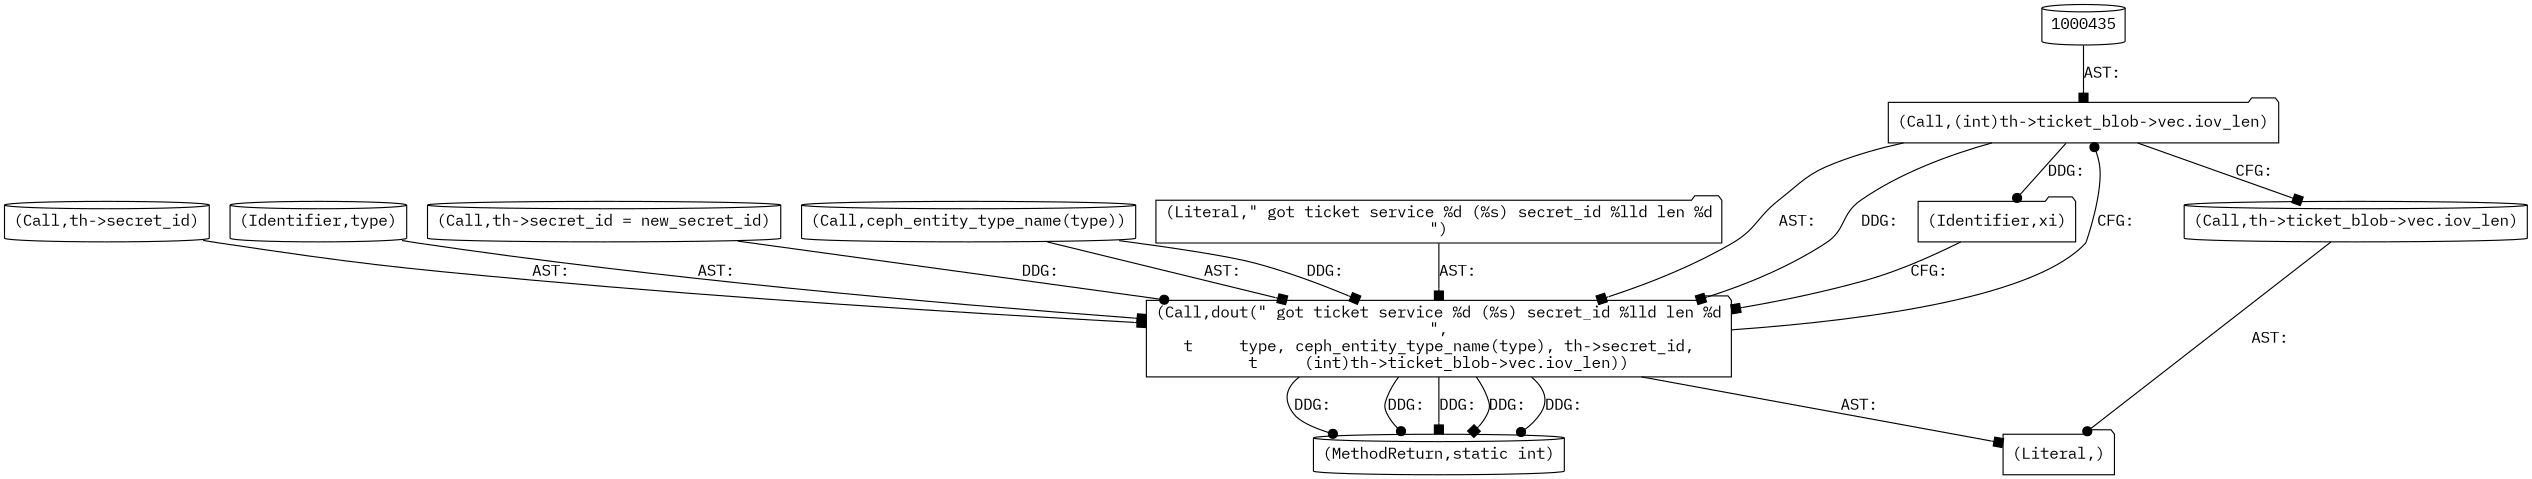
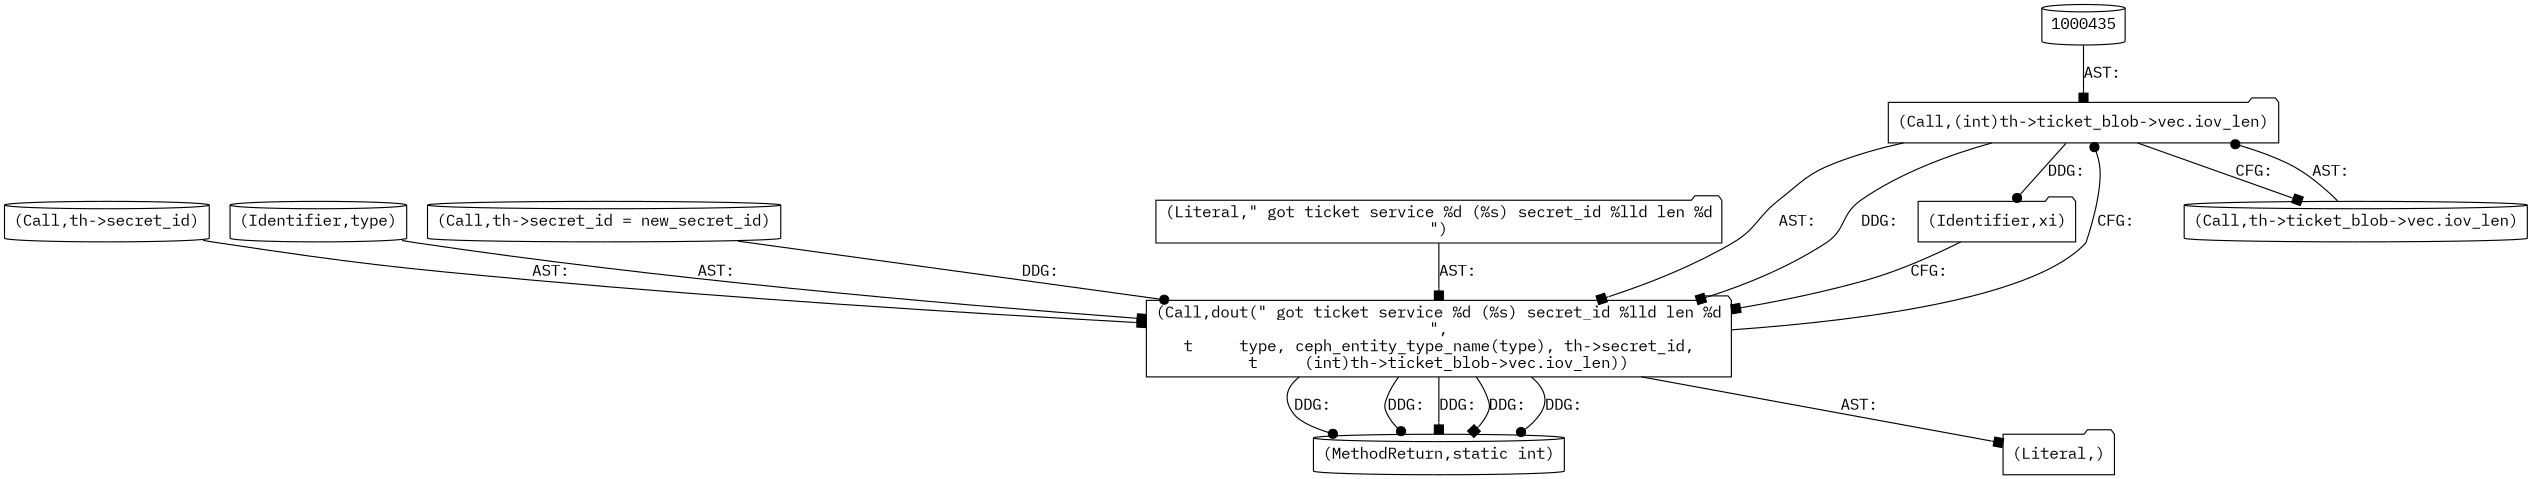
(969, 222) -> none
(2211, 335) -> (2293, 166)
